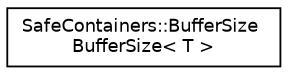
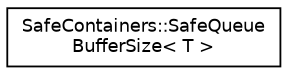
(144, 37) -> (144, 37)
